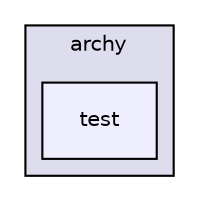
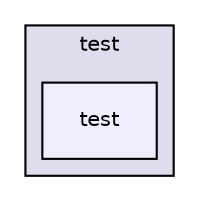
(100, 46) -> (100, 46)
